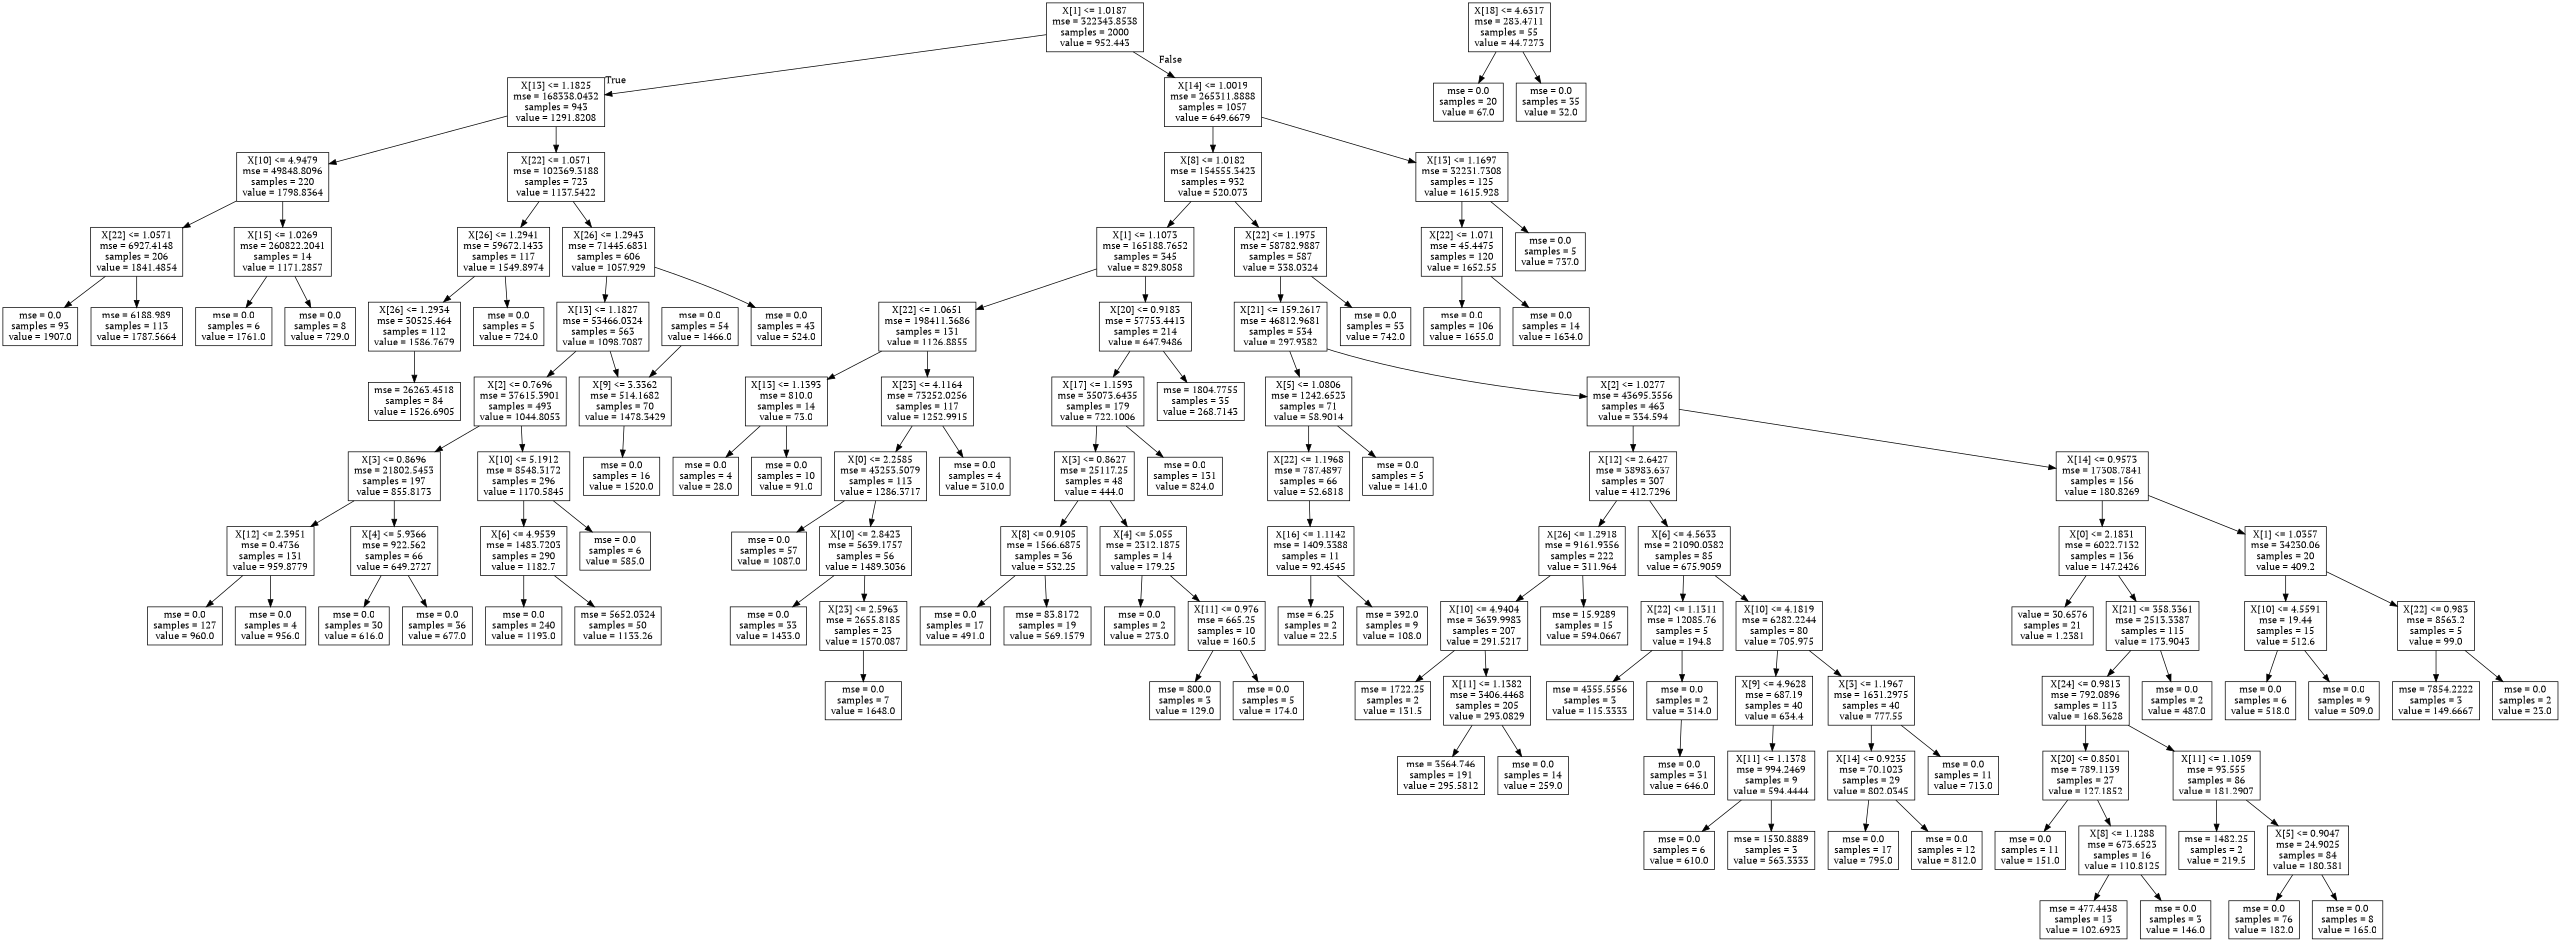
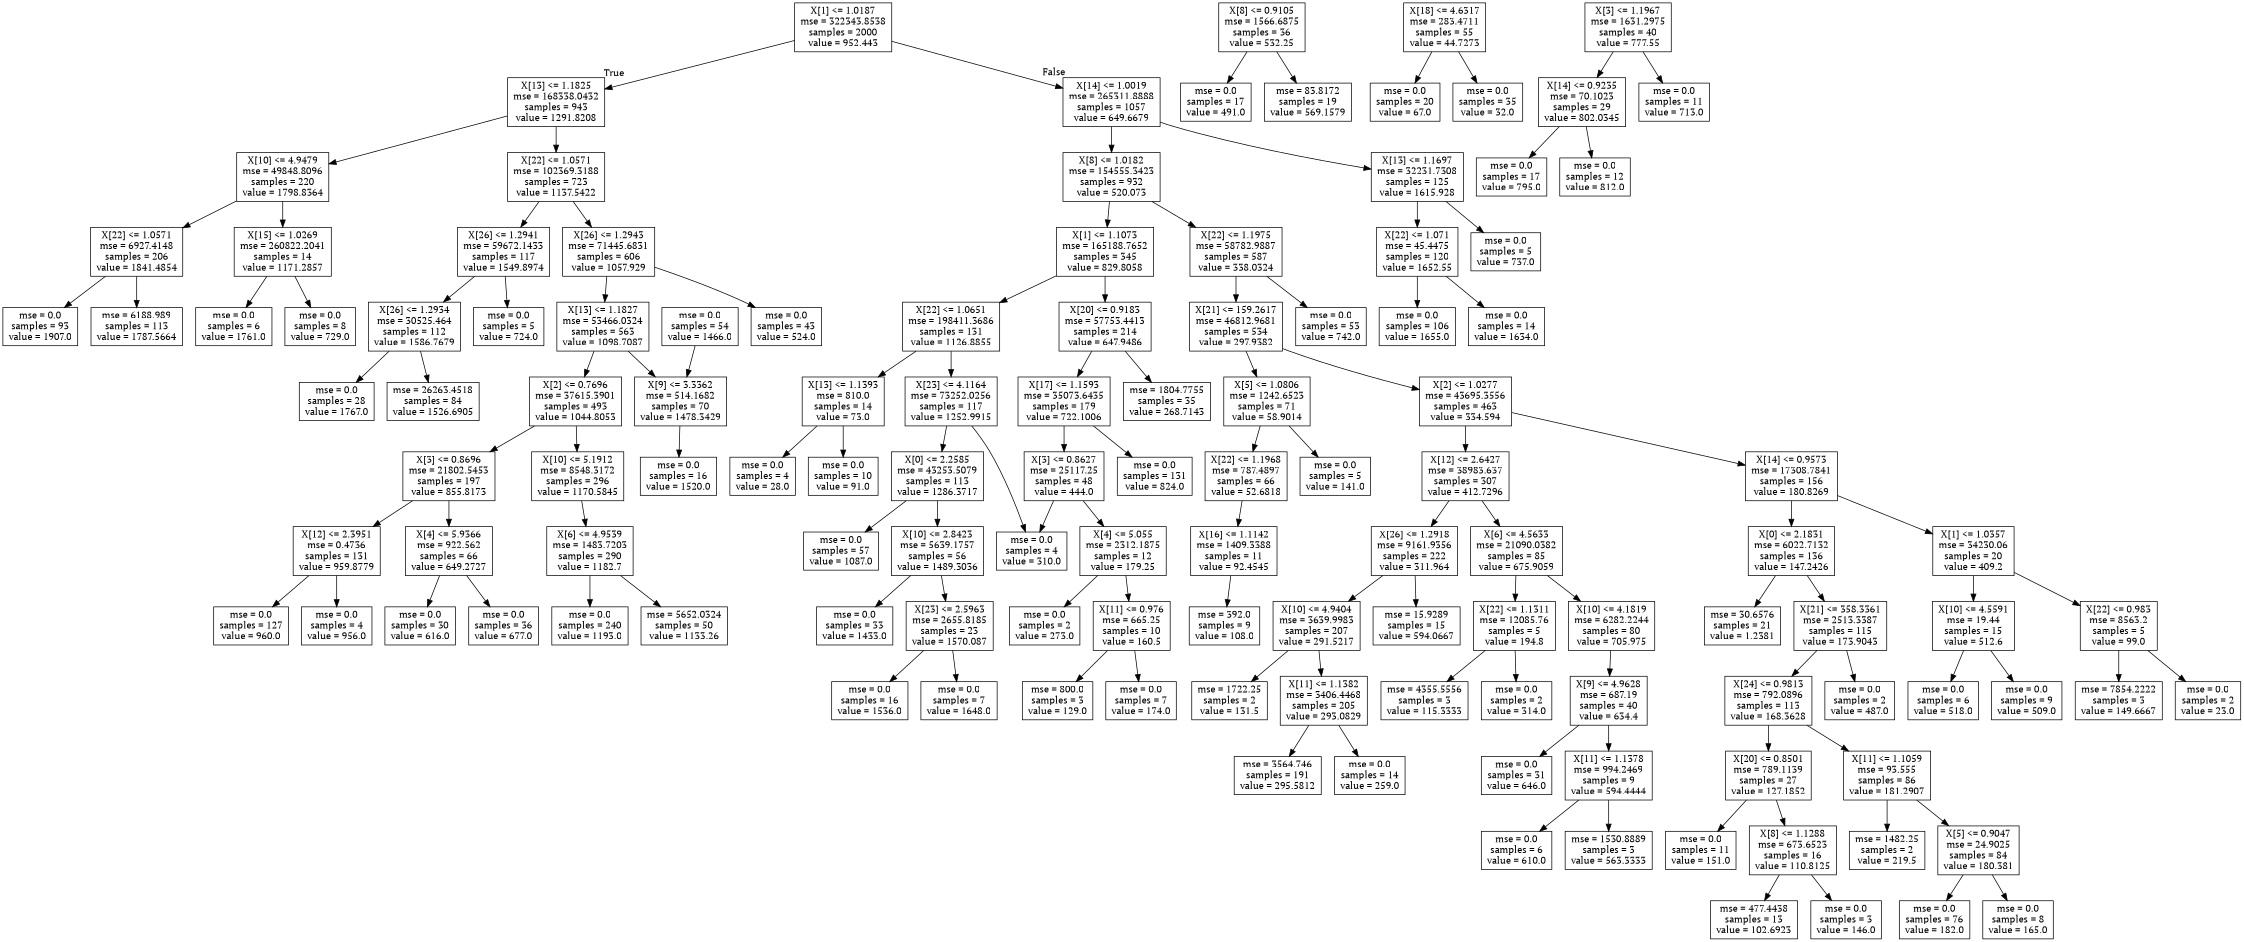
none -> (337, 401)
(1071, 511) -> (1048, 513)
(615, 551) -> none
(1143, 551) -> (1123, 551)
(1311, 626) -> none
(2053, 626) -> (1742, 626)
(1822, 661) -> none
none -> (870, 701)
(1268, 701) -> (1141, 701)
(1681, 734) -> (1562, 739)
